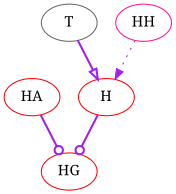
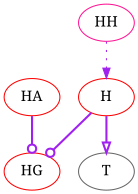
(85, 55) -> (106, 129)
